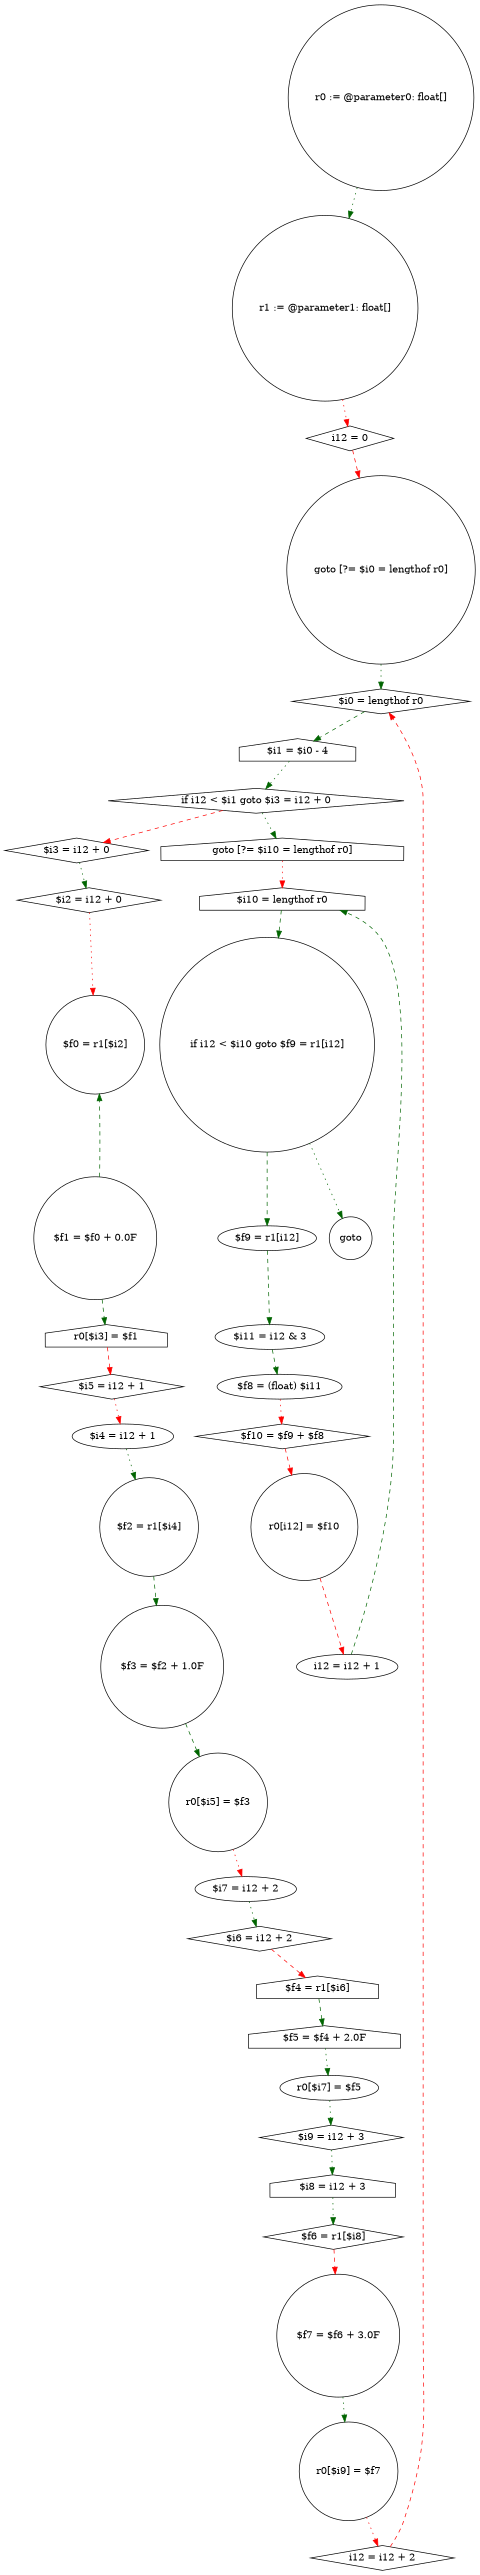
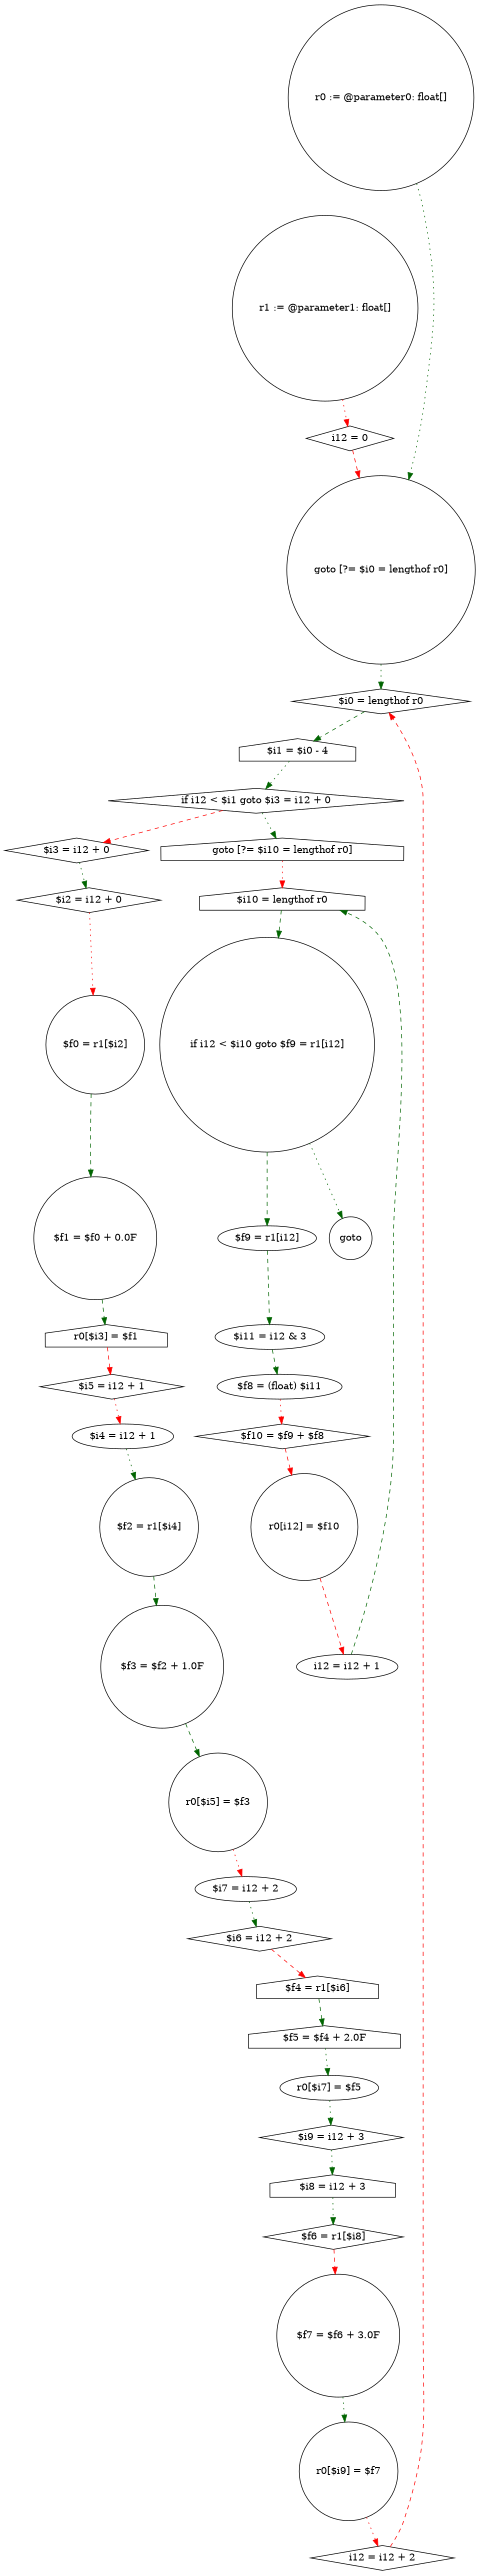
(354, 200) -> (433, 328)
(100, 1139) -> (91, 1132)
